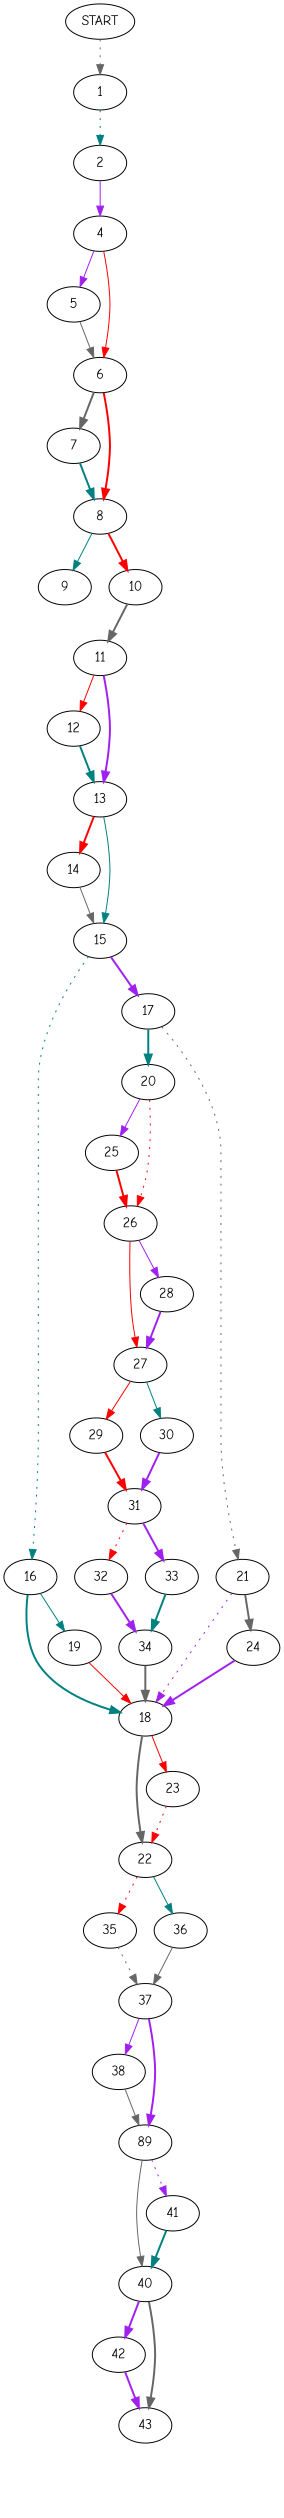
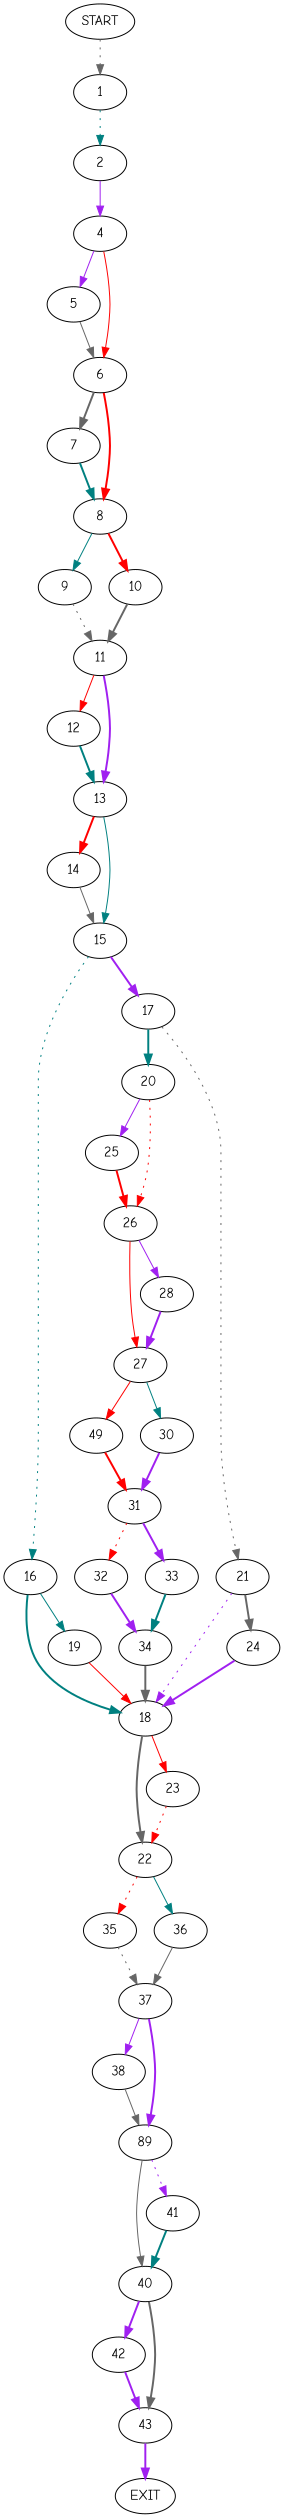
none -> (80, 618)
(96, 1436) -> (96, 1436)
none -> (145, 2496)
